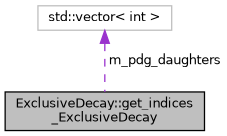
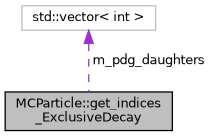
(105, 111) -> (89, 111)
